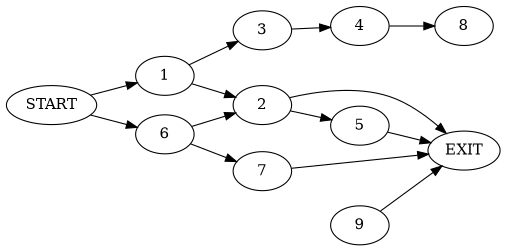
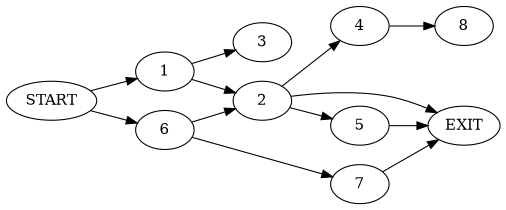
(306, 28) -> (307, 67)
(360, 225) -> none
